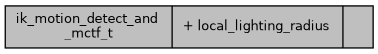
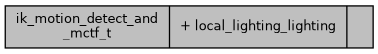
(256, 26) -> (258, 26)
